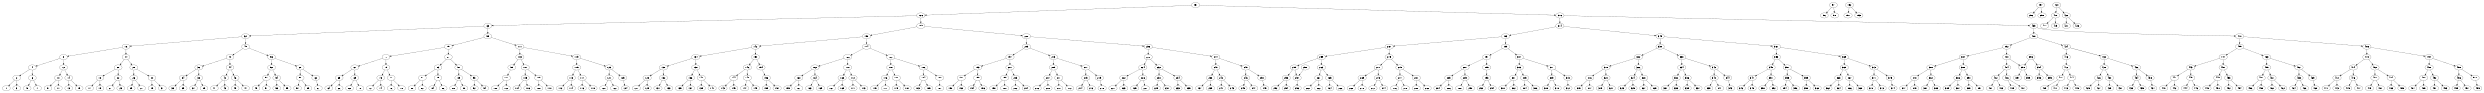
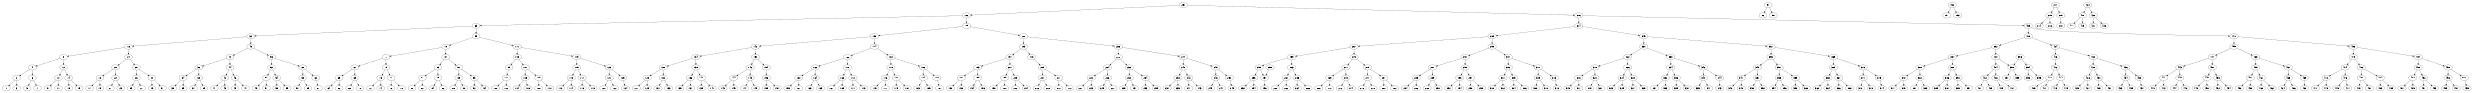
(1069, 62) -> none
none -> (1467, 72)
